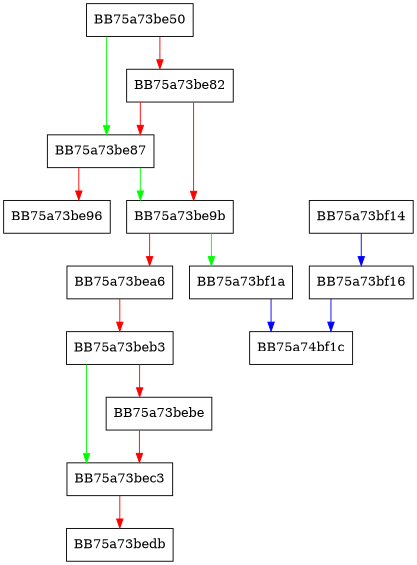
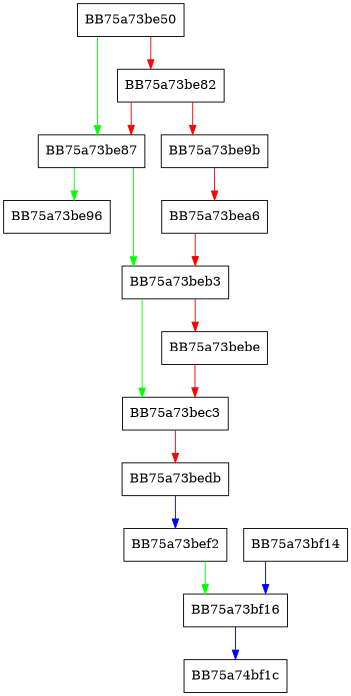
(79, 179) -> (74, 179)
(140, 179) -> (133, 212)
(241, 282) -> none
none -> (175, 545)
